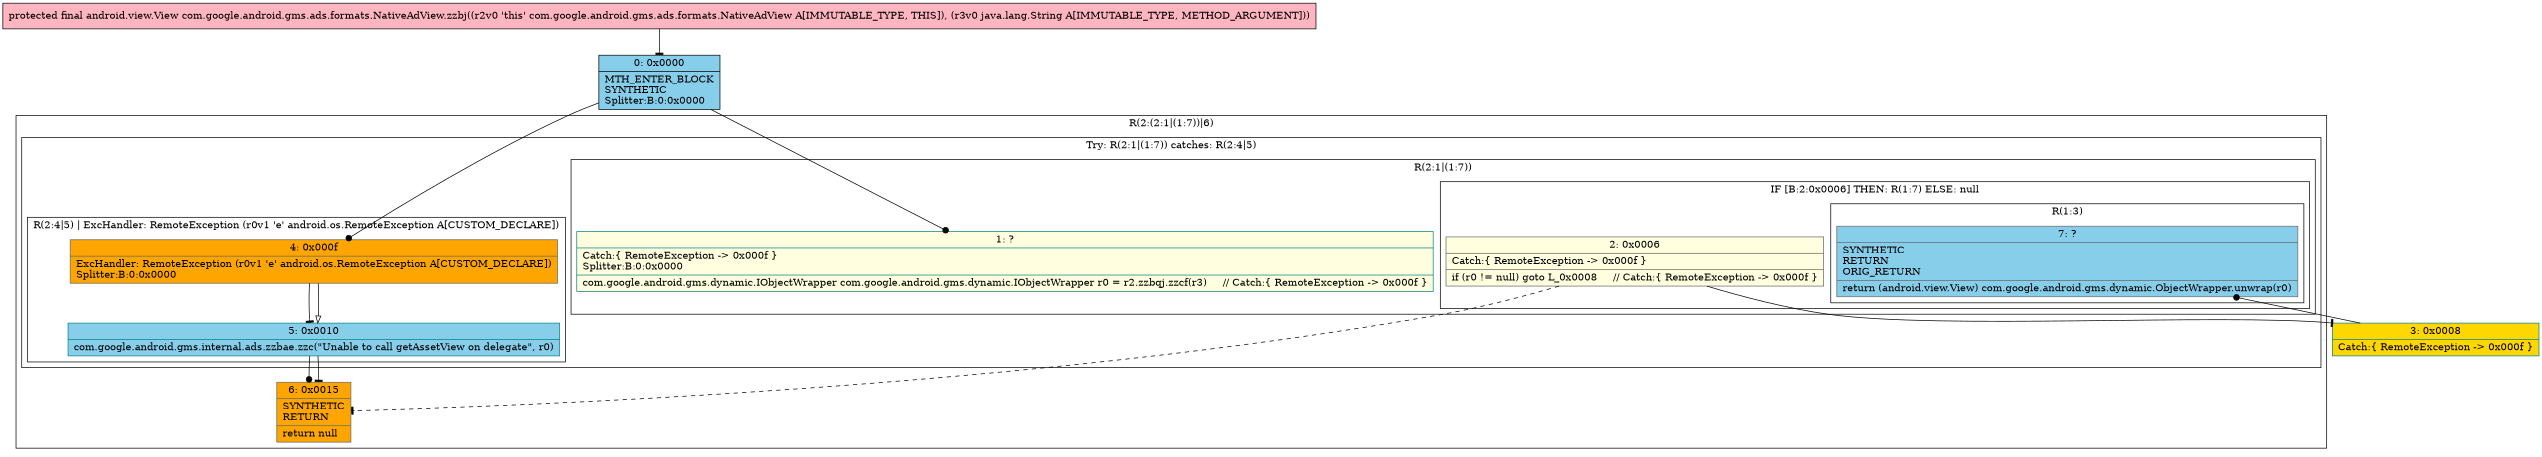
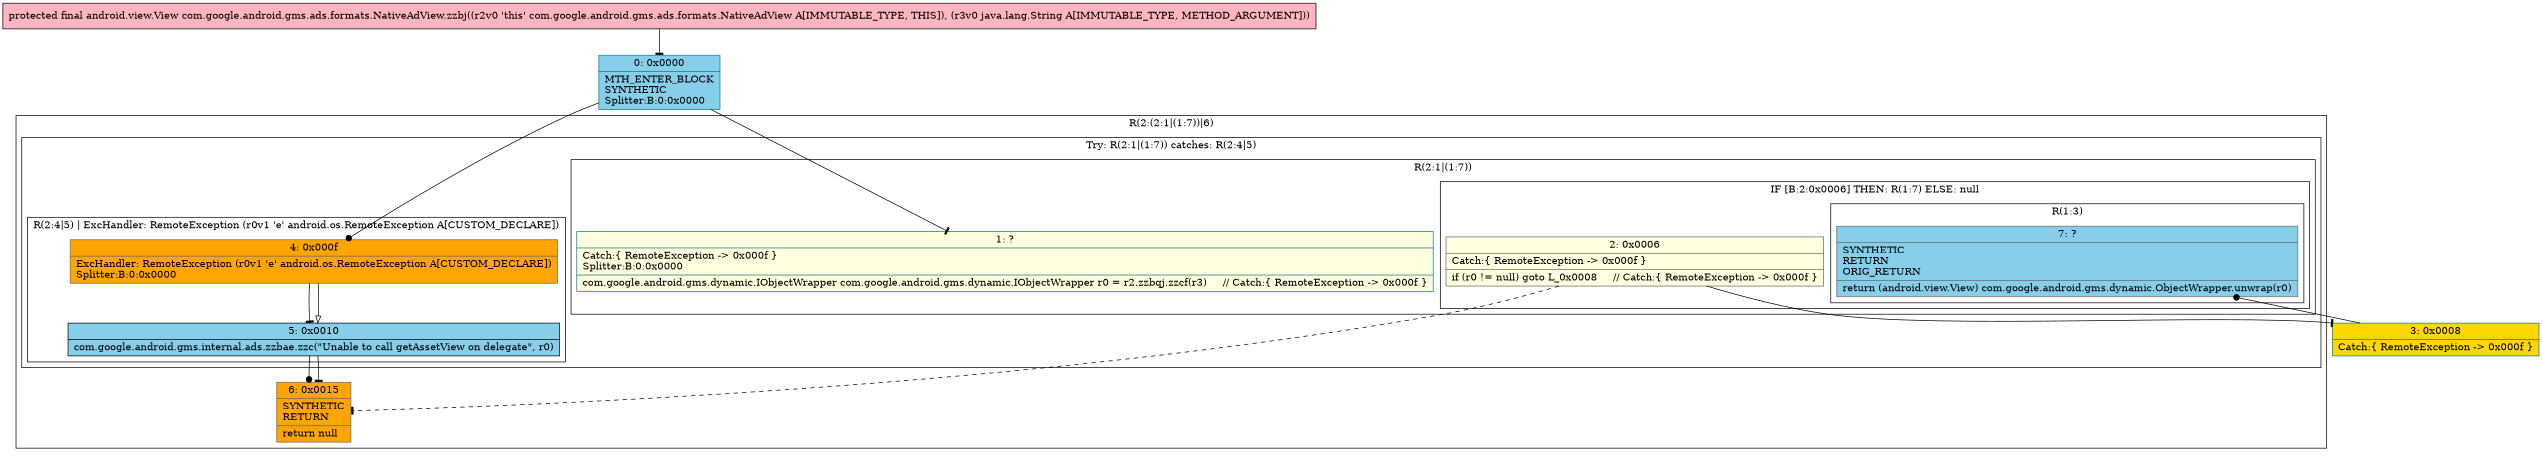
(659, 82) -> (659, 82)
(827, 169) -> (828, 170)
(314, 340) -> (314, 340)
